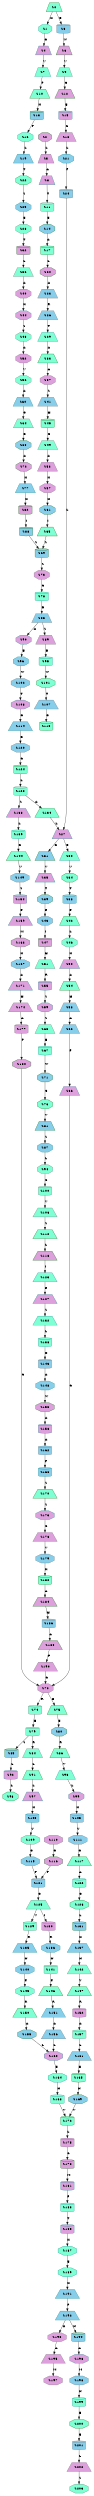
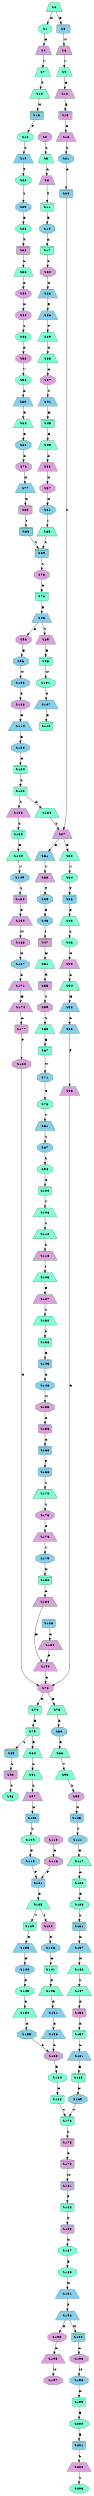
(46, 159) -> (46, 159)
(67, 169) -> (67, 169)
(47, 1611) -> (35, 1633)
